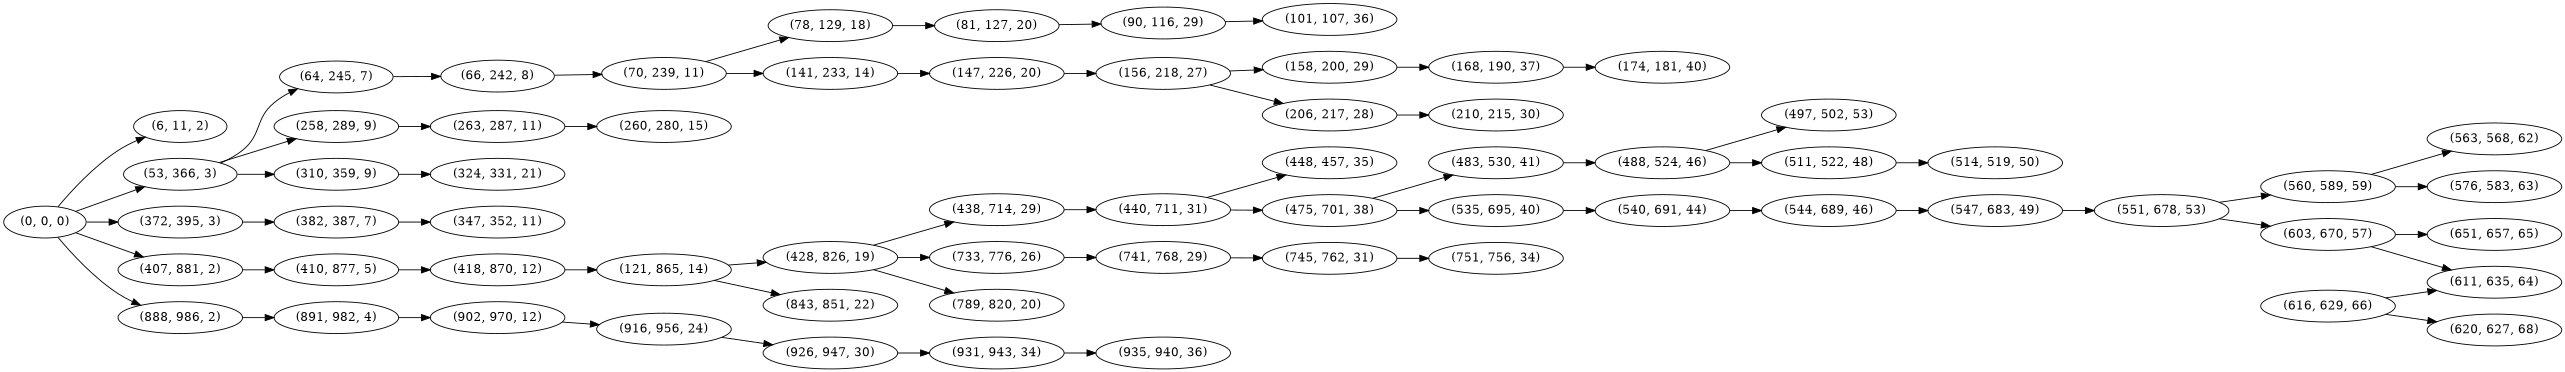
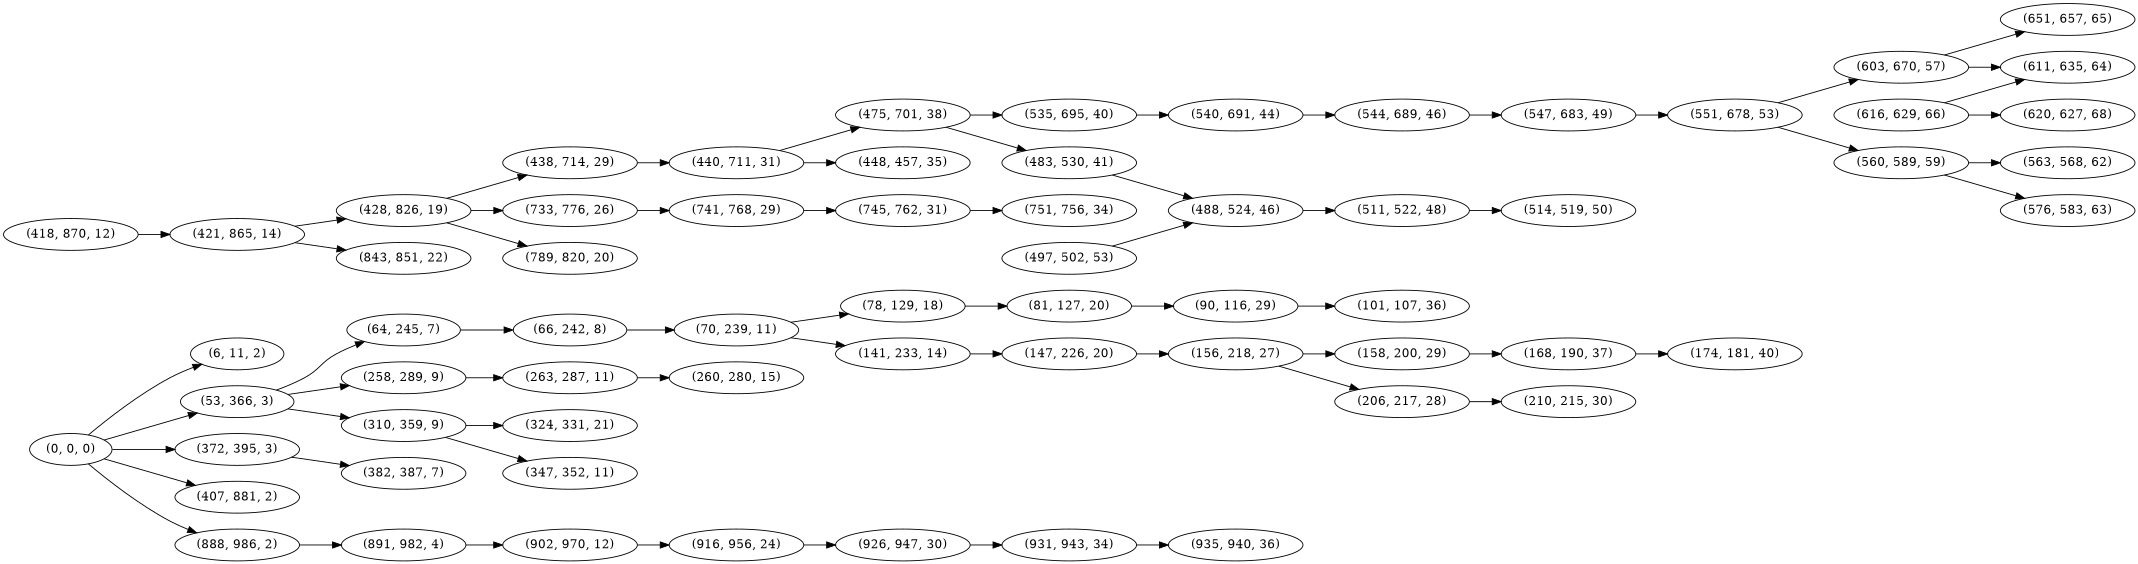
(1741, 140) -> (1148, 236)
(410, 222) -> (482, 448)
(336, 270) -> none
(664, 270) -> (237, 234)
